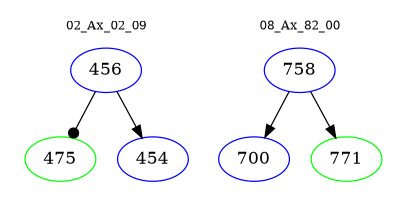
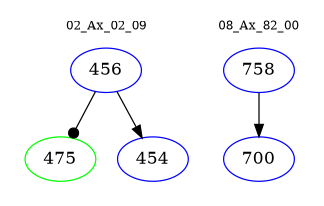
(347, 159) -> none
